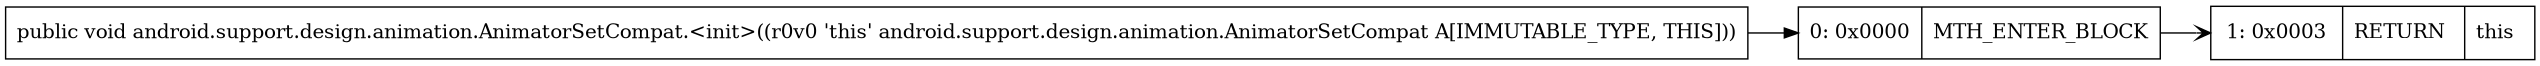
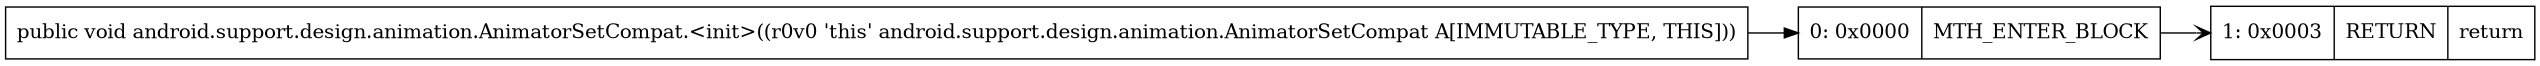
(2496, 32) -> (2491, 32)
